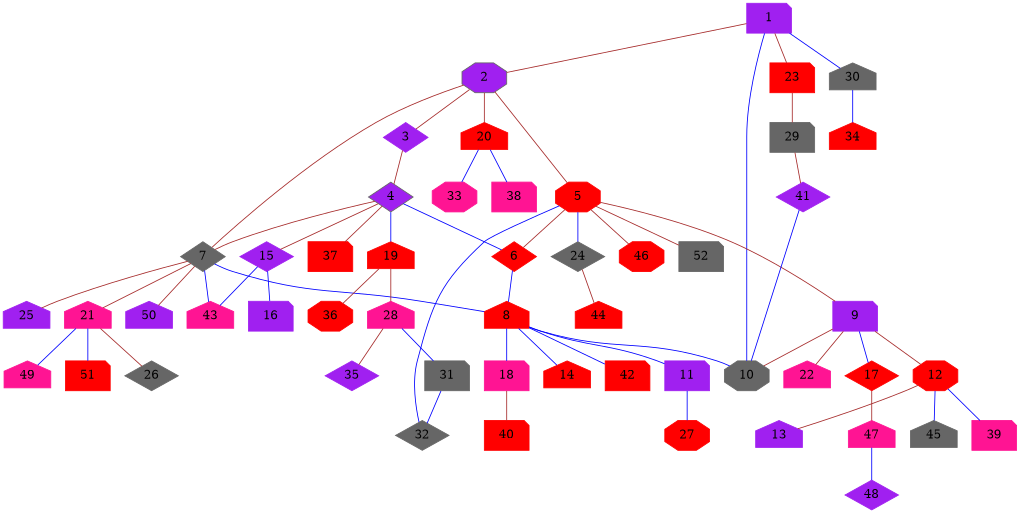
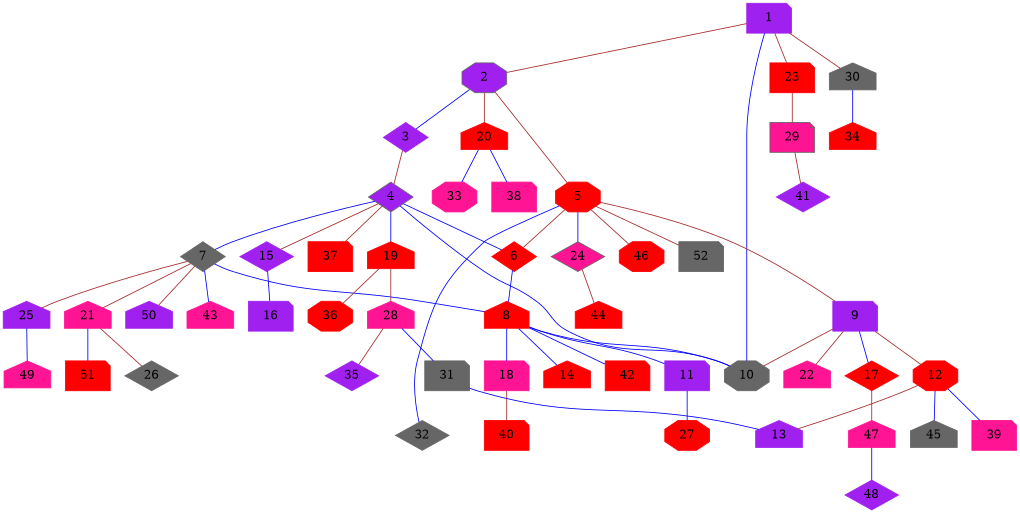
(815, 51) -> (815, 51)
(443, 109) -> (443, 109)
(792, 137) -> (792, 137)
(329, 152) -> none
(294, 222) -> (294, 222)
(578, 257) -> (578, 257)
(775, 285) -> (551, 317)
(239, 286) -> none
(57, 347) -> (27, 345)
(434, 407) -> (614, 411)
